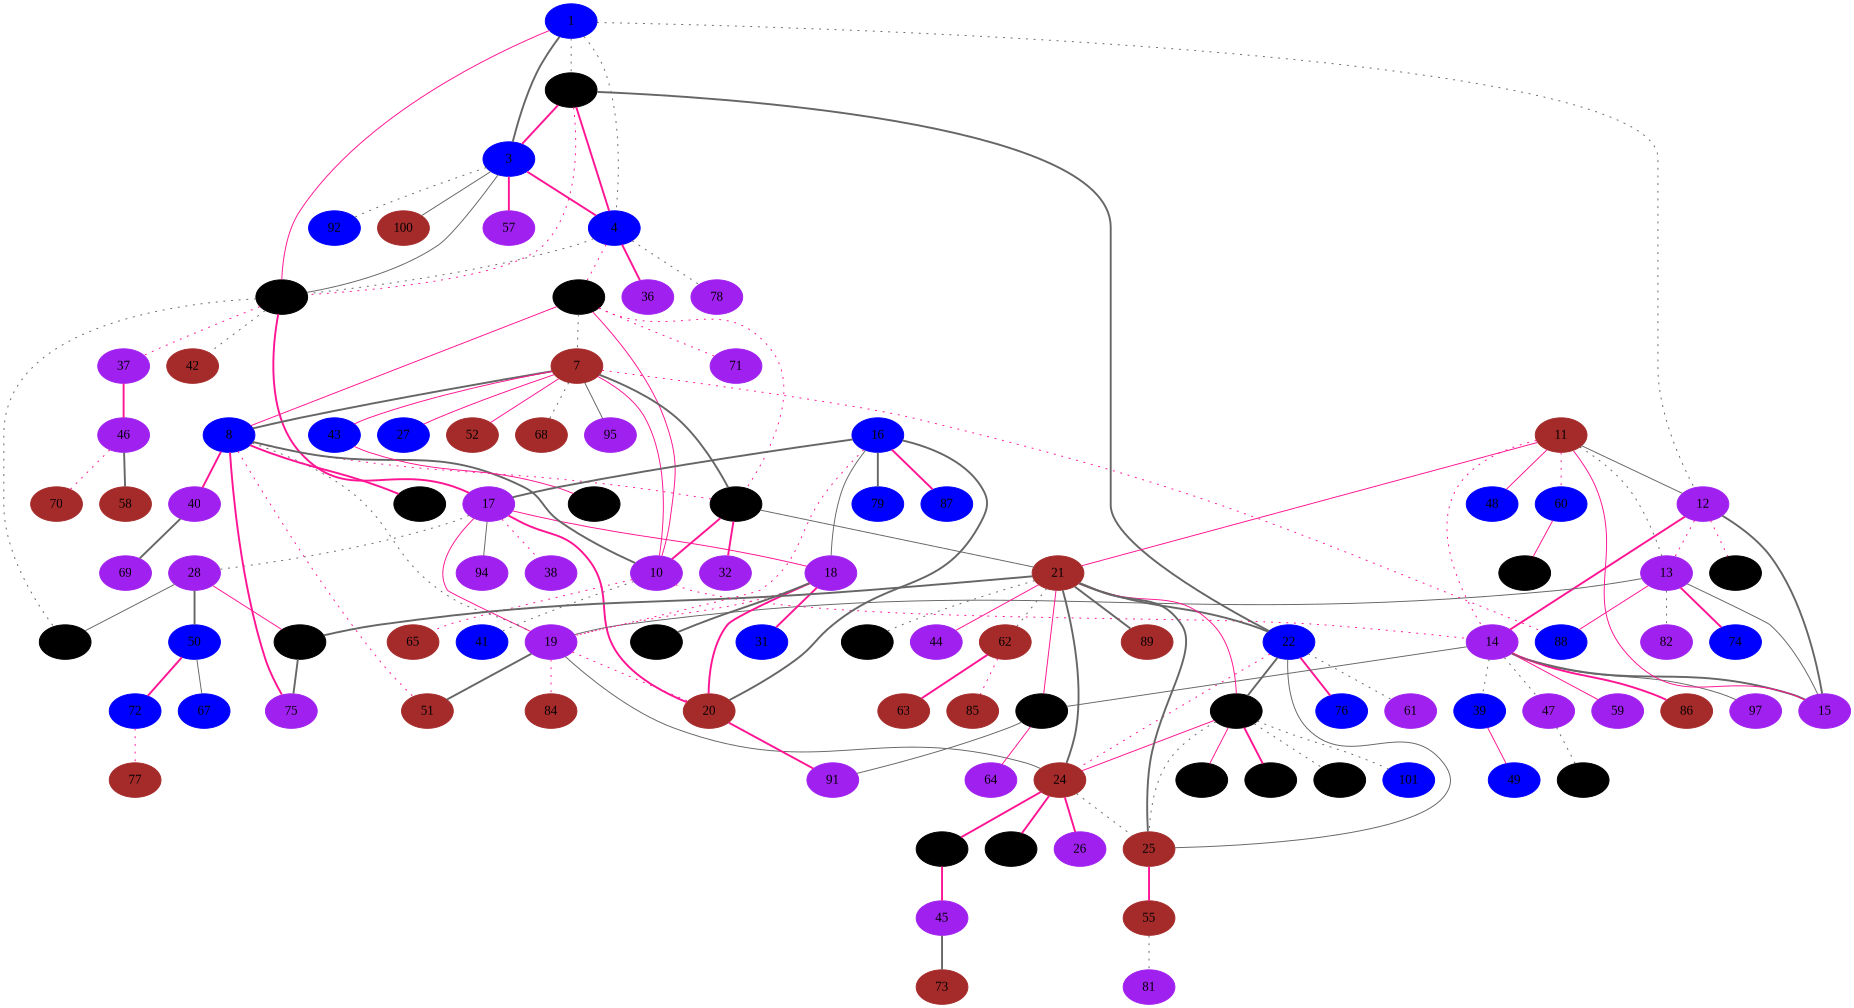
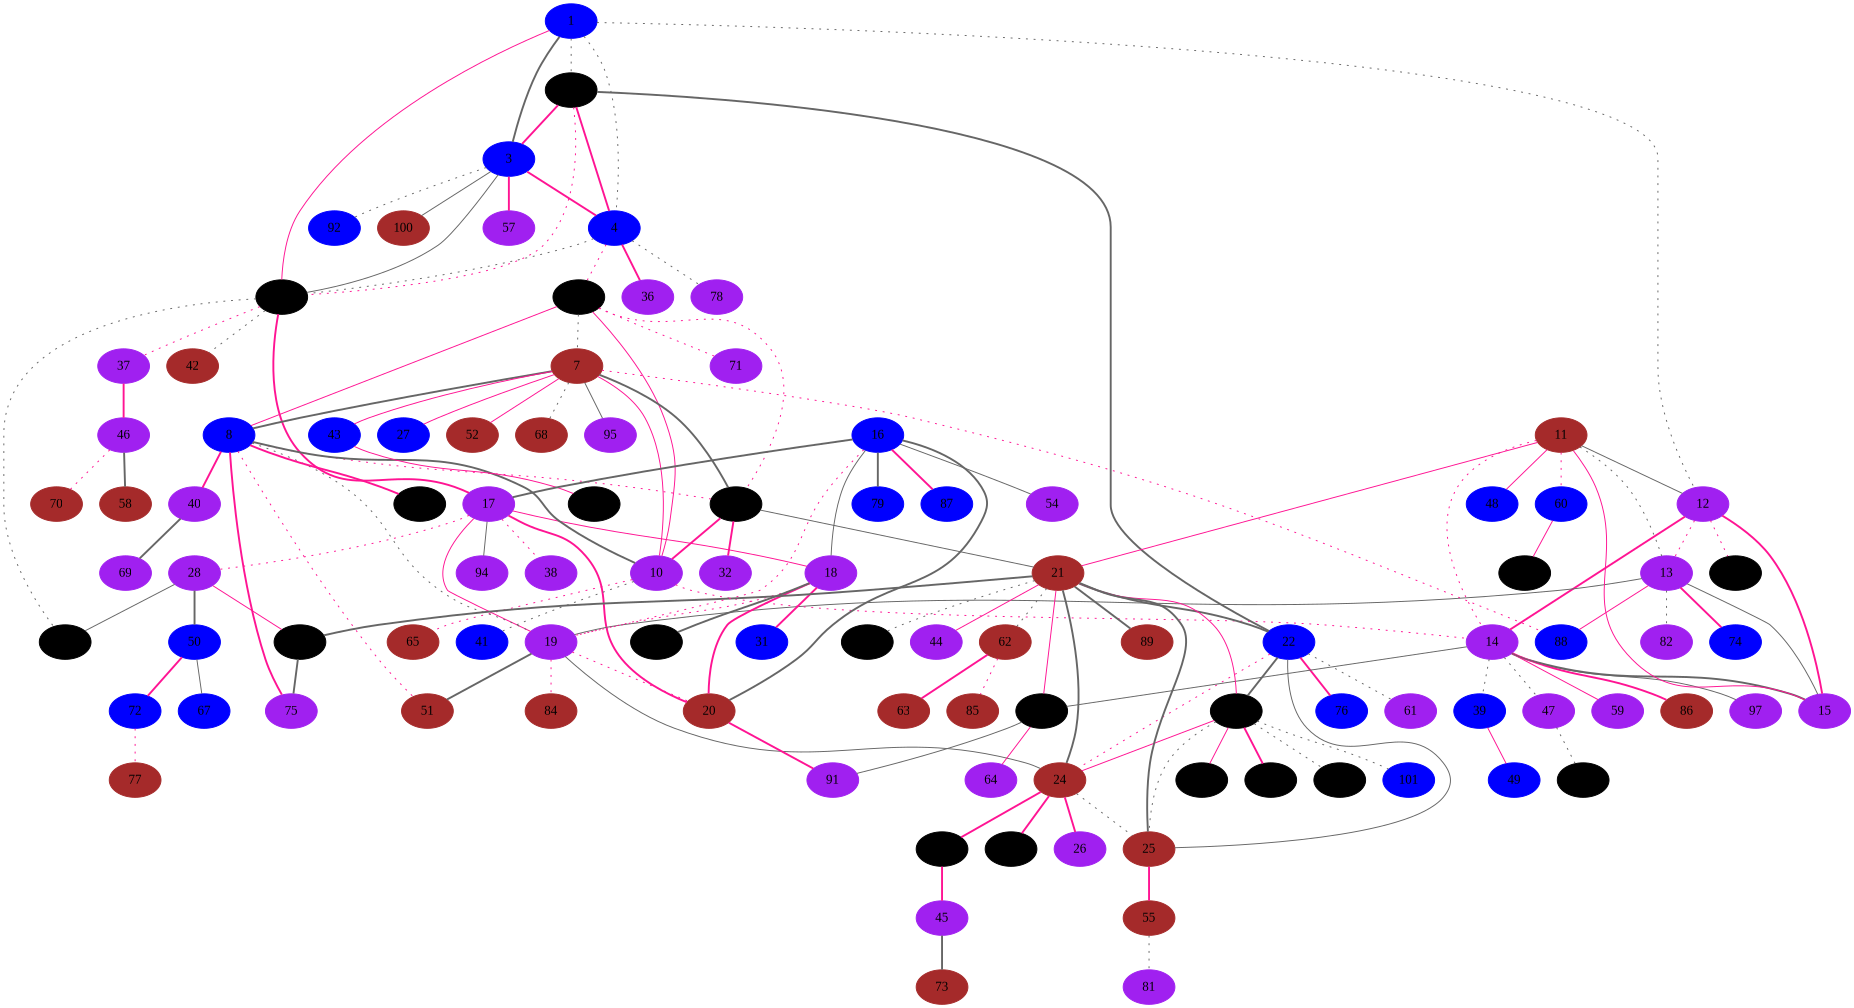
none -> (1052, 504)
(346, 549) -> (346, 549)
(1792, 593) -> (1792, 593)
